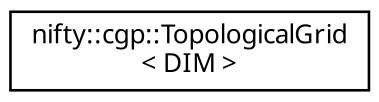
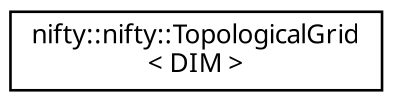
(190, 51) -> (196, 51)
